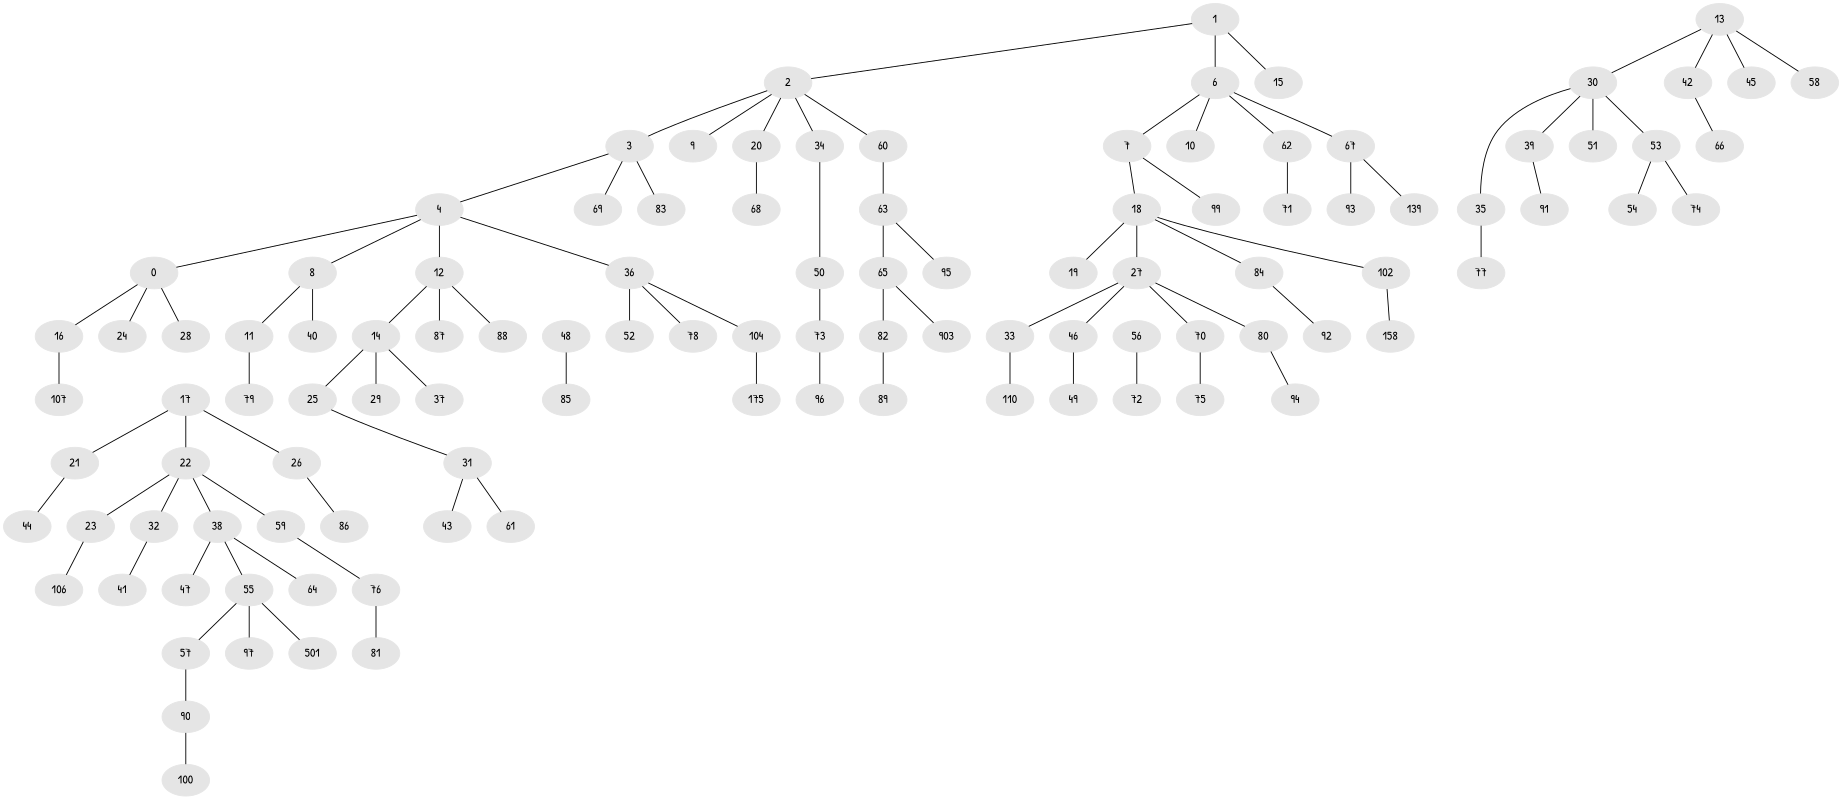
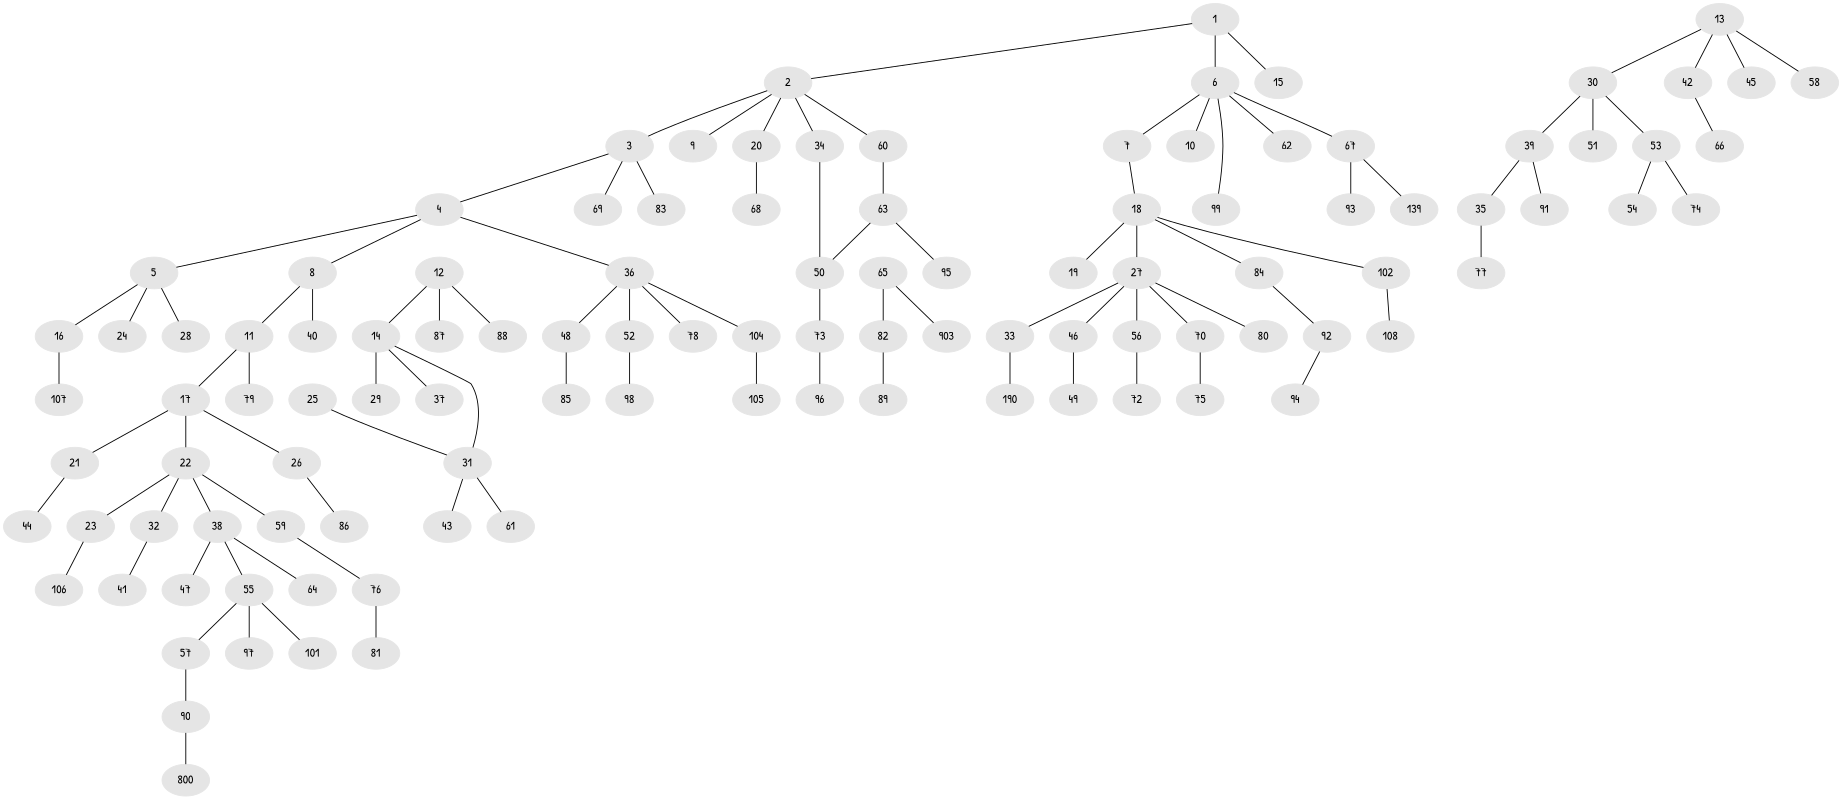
(1504, 123) -> (1505, 178)
(1172, 178) -> (1223, 146)
(1287, 210) -> none
(439, 241) -> none
(883, 241) -> (852, 241)
(154, 273) -> (154, 273)
none -> (598, 305)
none -> (1137, 305)
(1390, 336) -> (1390, 336)
none -> (218, 368)
(344, 368) -> (462, 379)
(1279, 368) -> (1311, 368)
none -> (630, 400)
(756, 400) -> (756, 400)
(1010, 400) -> (1010, 400)
(313, 653) -> (313, 653)
(186, 780) -> (186, 780)
